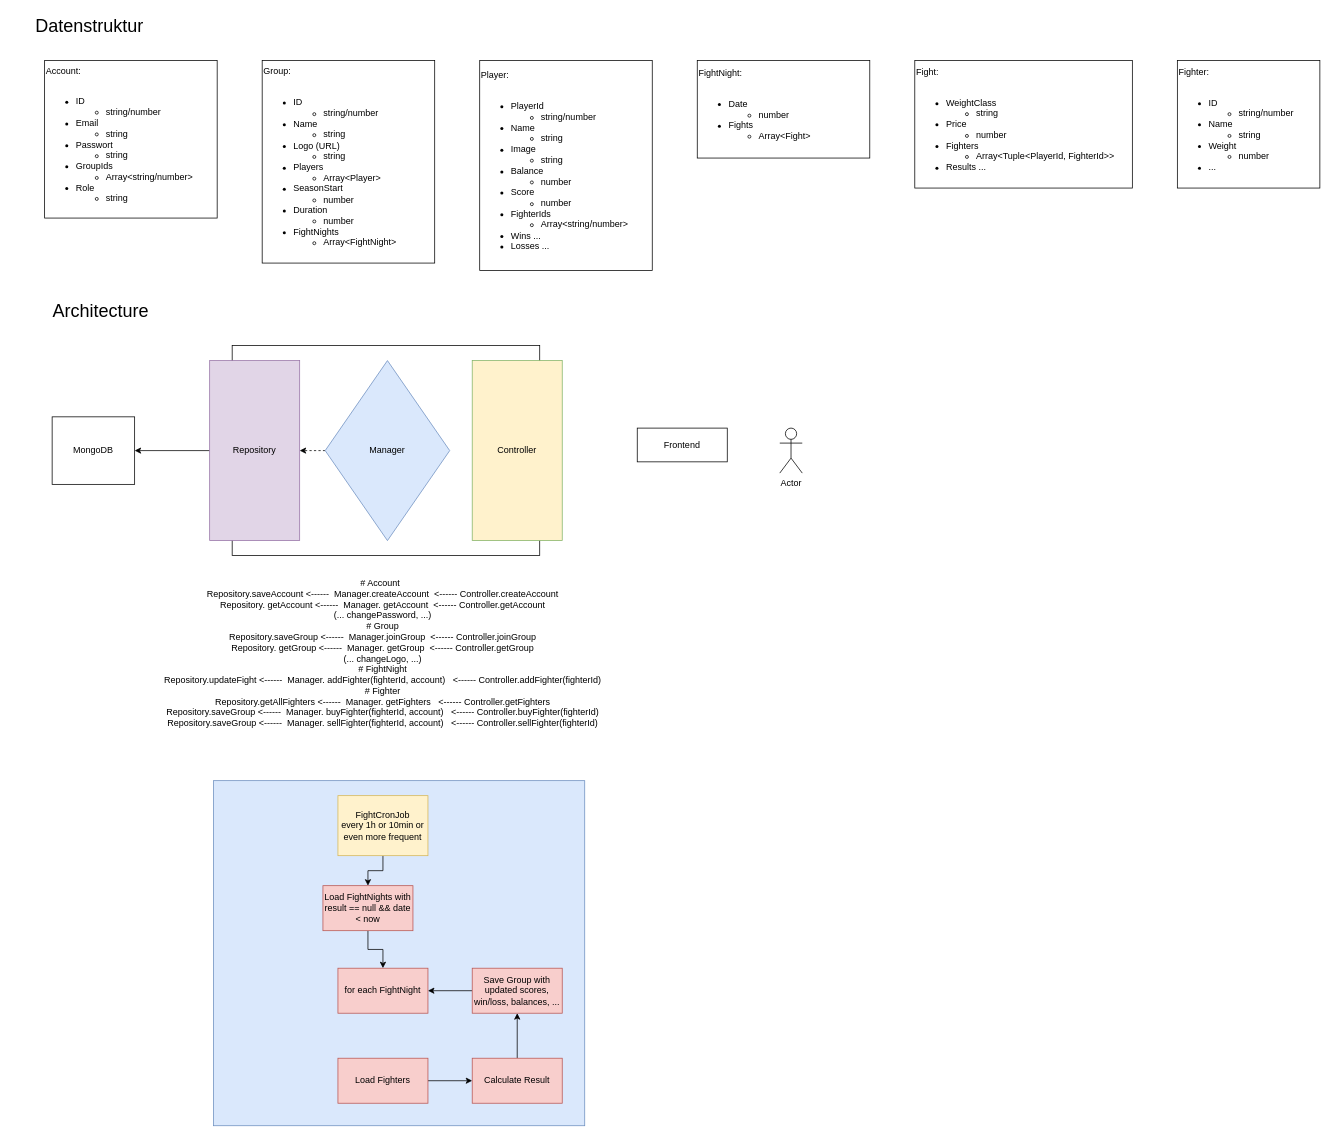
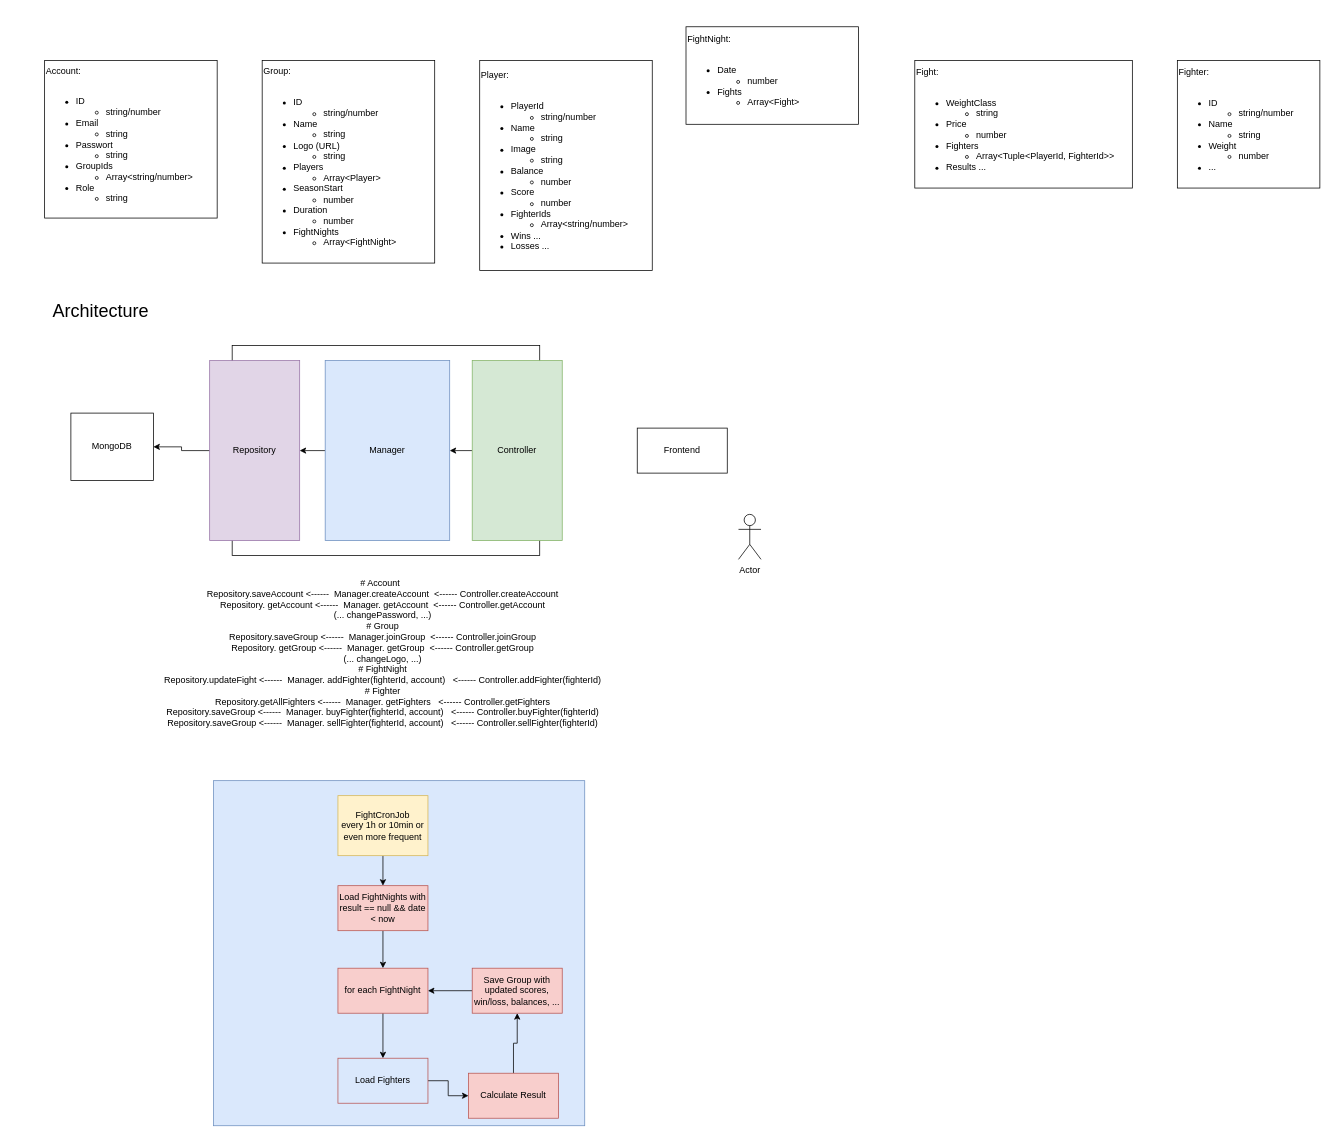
(90, 27) -> none
(783, 109) -> (772, 75)
(682, 445) -> (682, 450)
(93, 450) -> (112, 447)
(316, 450) -> (316, 450)
(387, 450) -> (387, 450)
none -> (464, 450)
(517, 450) -> (517, 450)
(791, 450) -> (750, 537)
(368, 908) -> (383, 908)
none -> (383, 1051)
(383, 1080) -> (383, 1080)
(517, 1080) -> (513, 1095)
